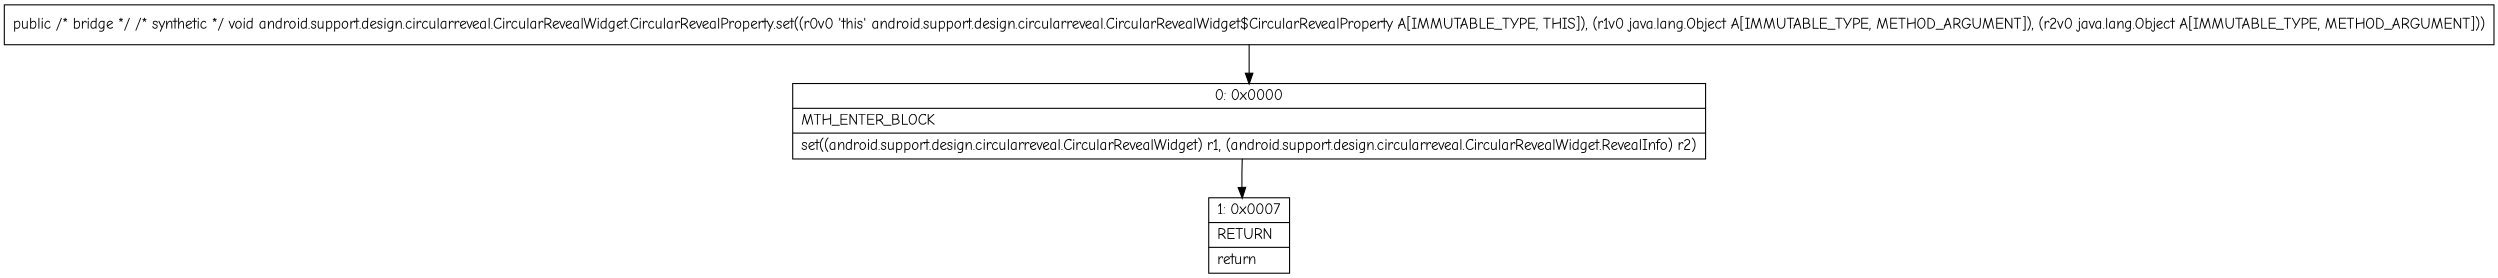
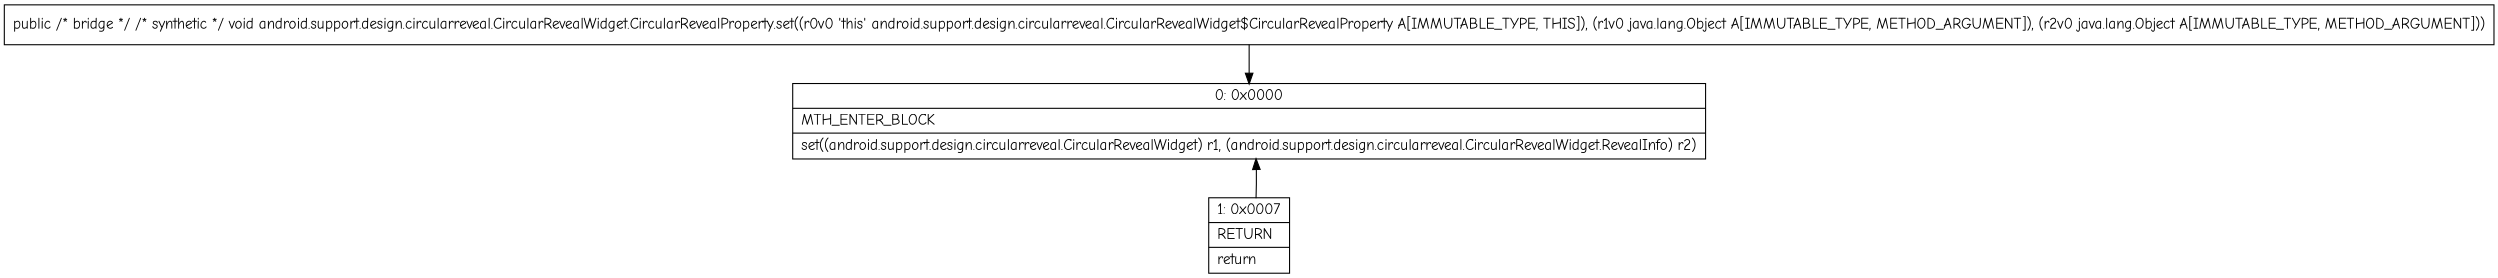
(1242, 173) -> (1256, 184)
